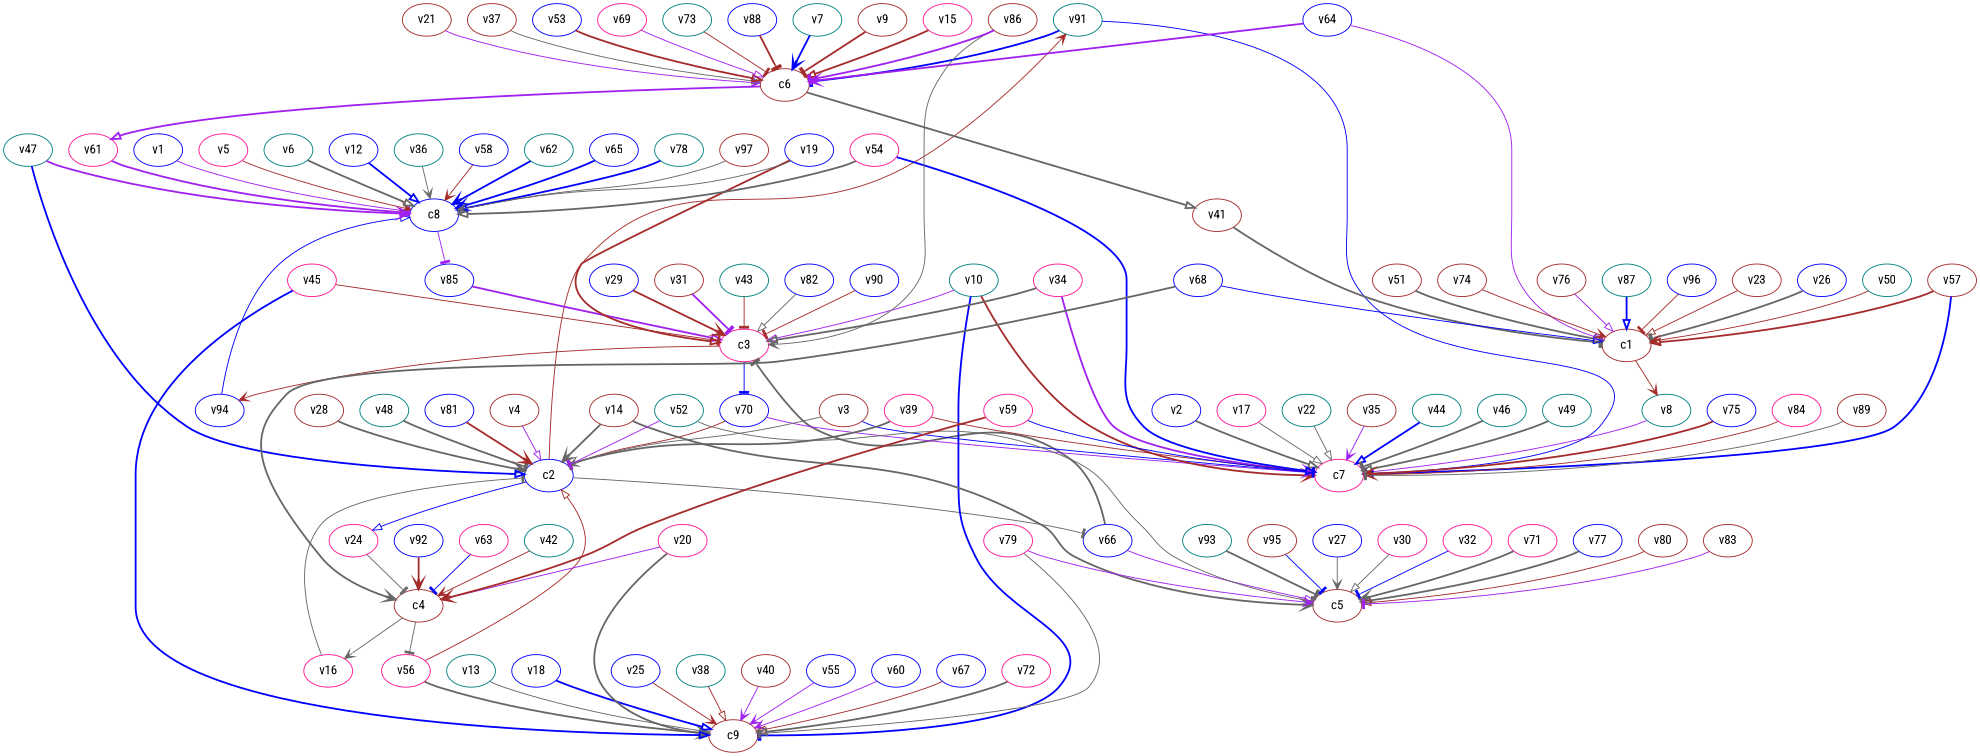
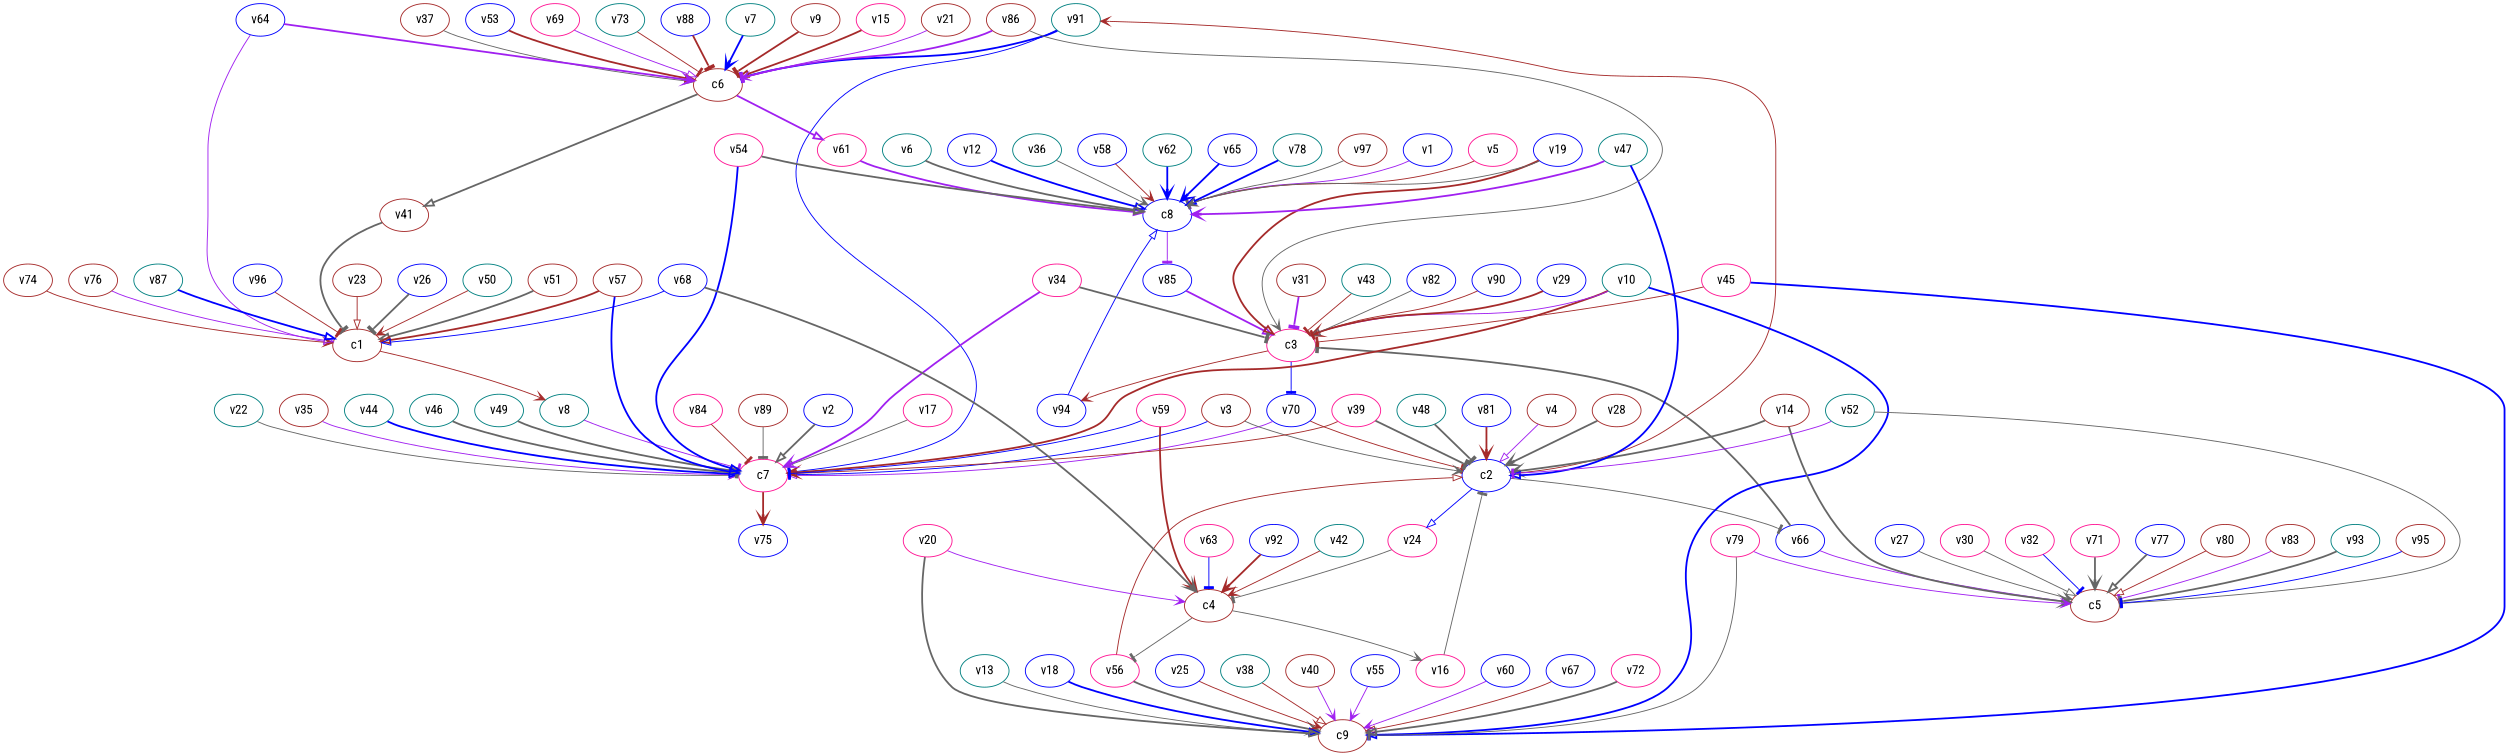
(907, 317) -> (1172, 312)
(1545, 458) -> (763, 504)
